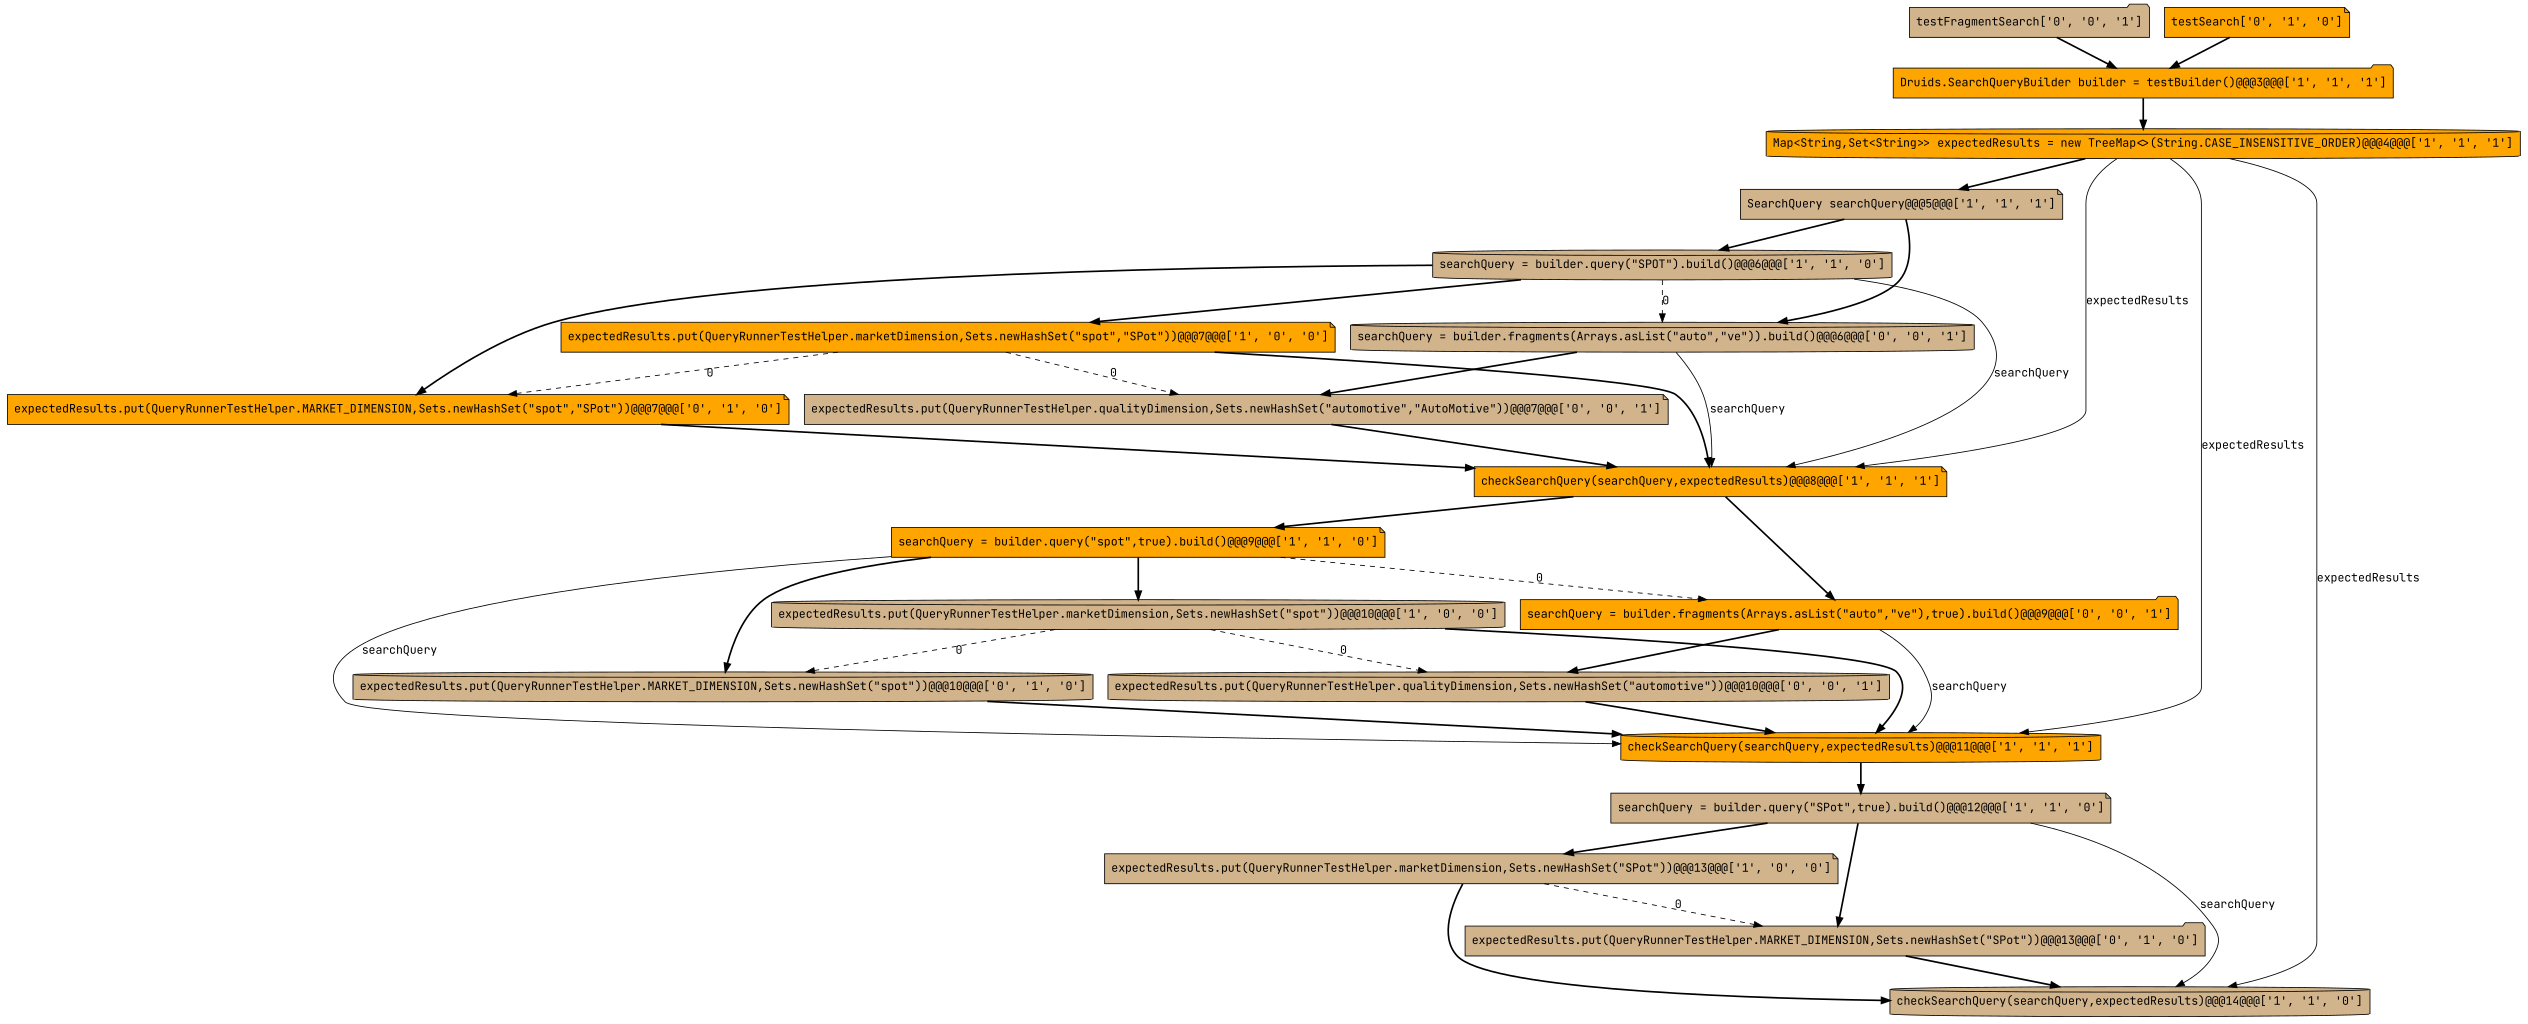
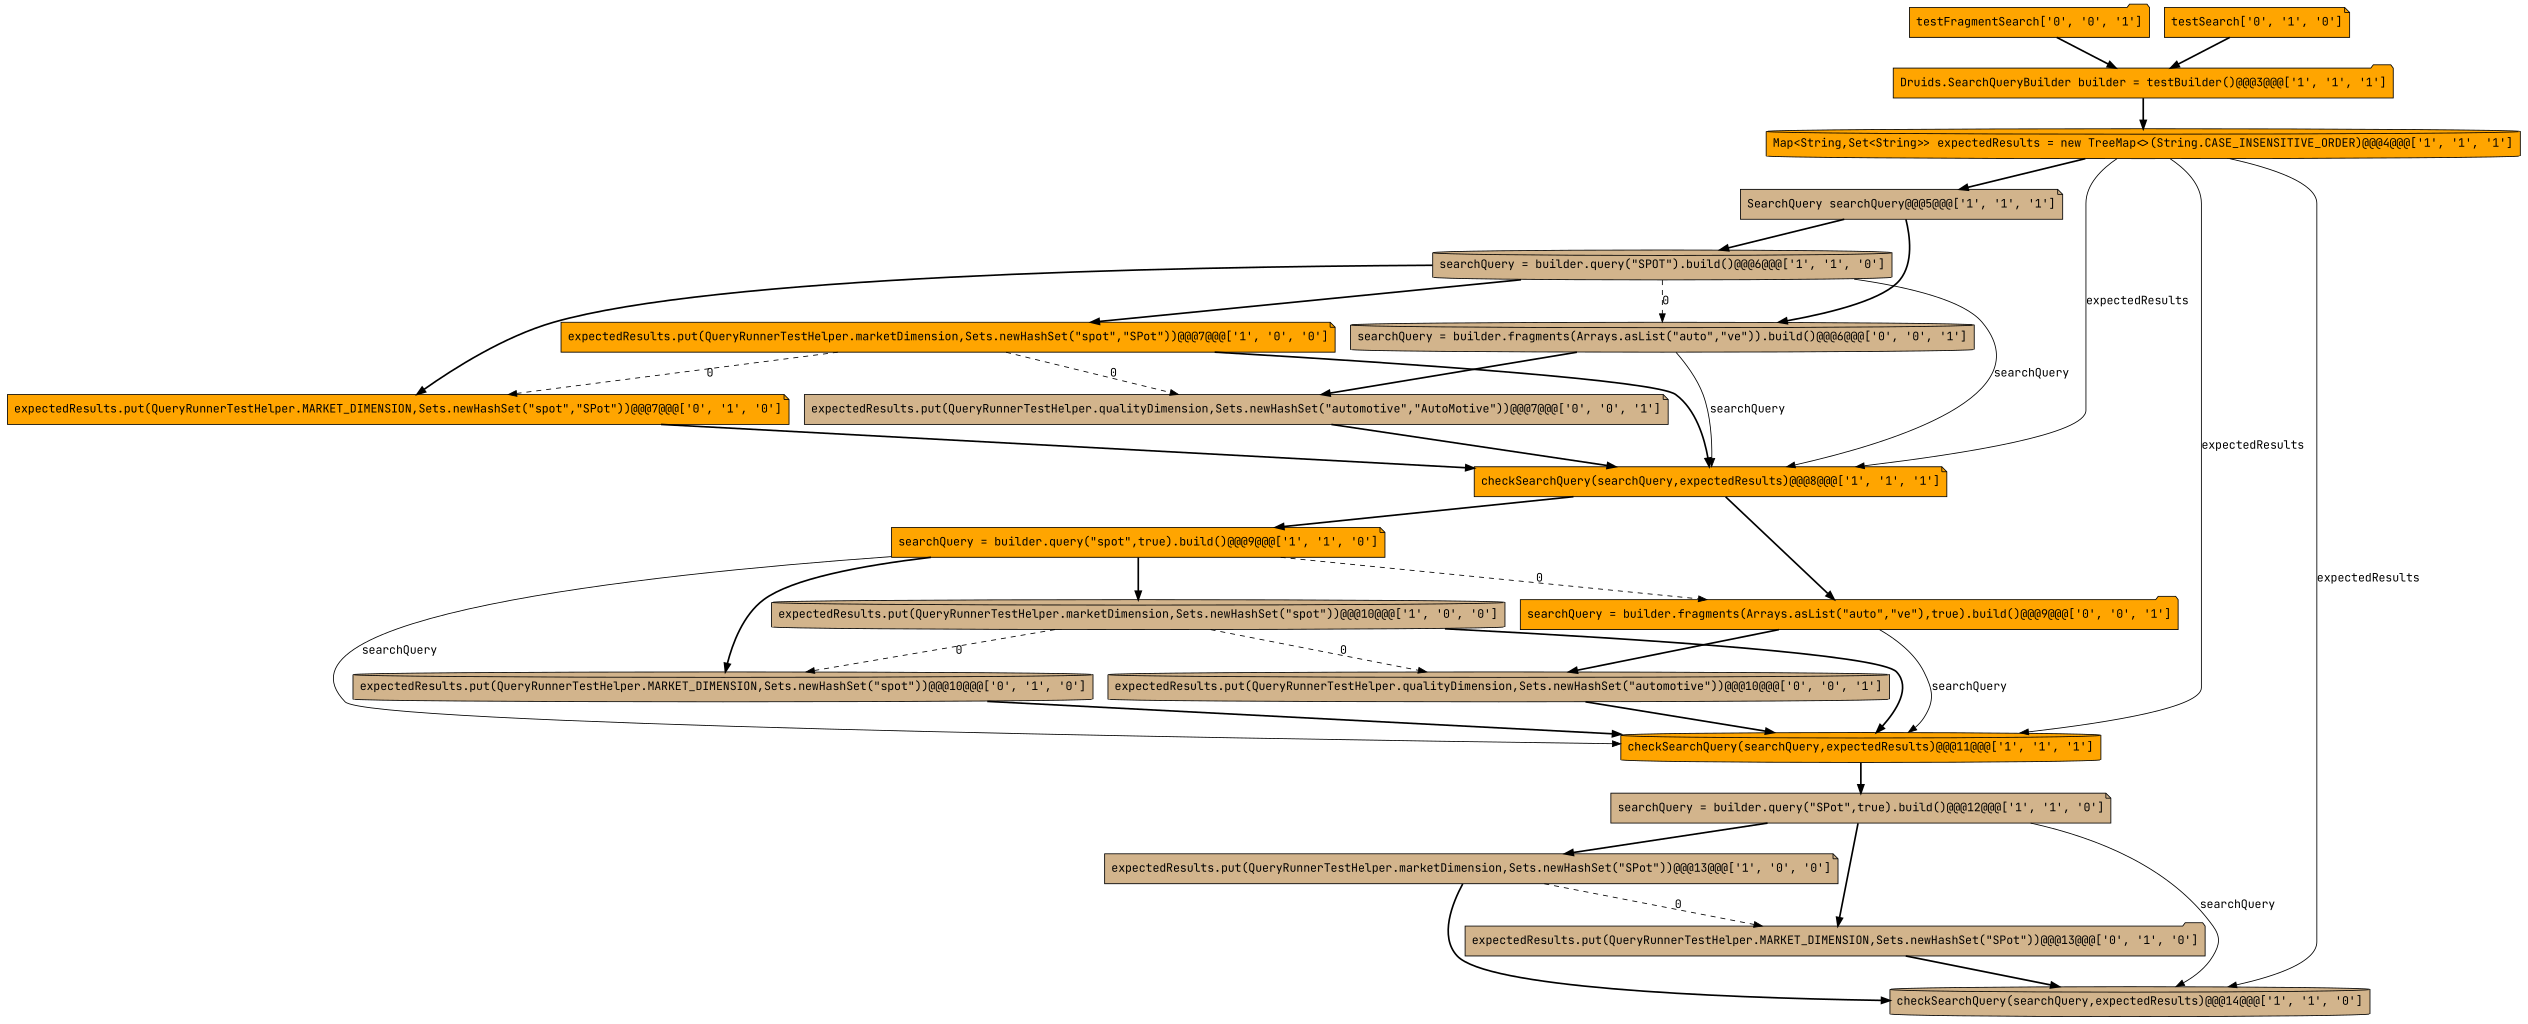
(2029, 22) -> (2029, 22)
